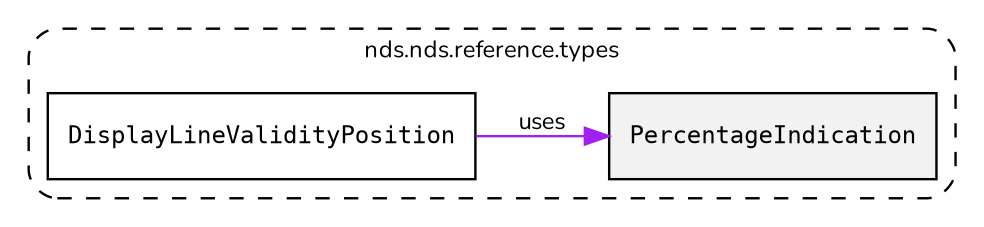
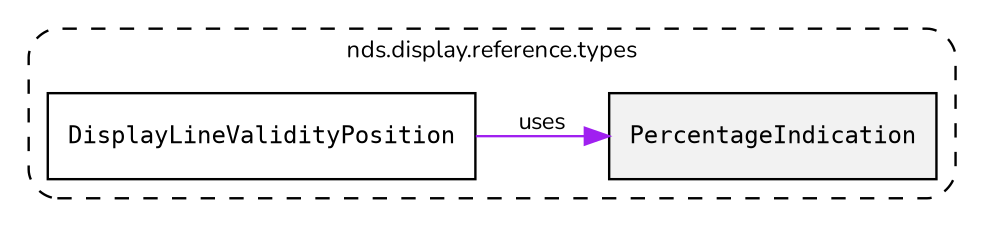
(492, 51) -> (492, 51)
